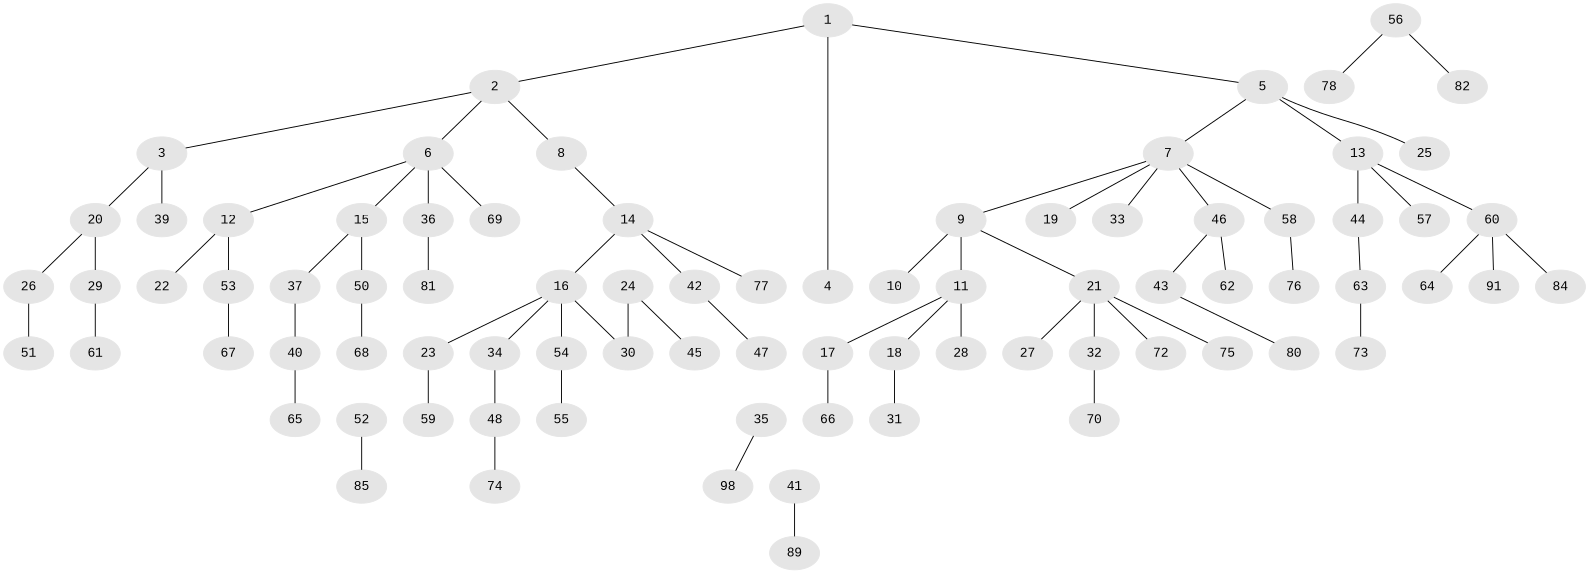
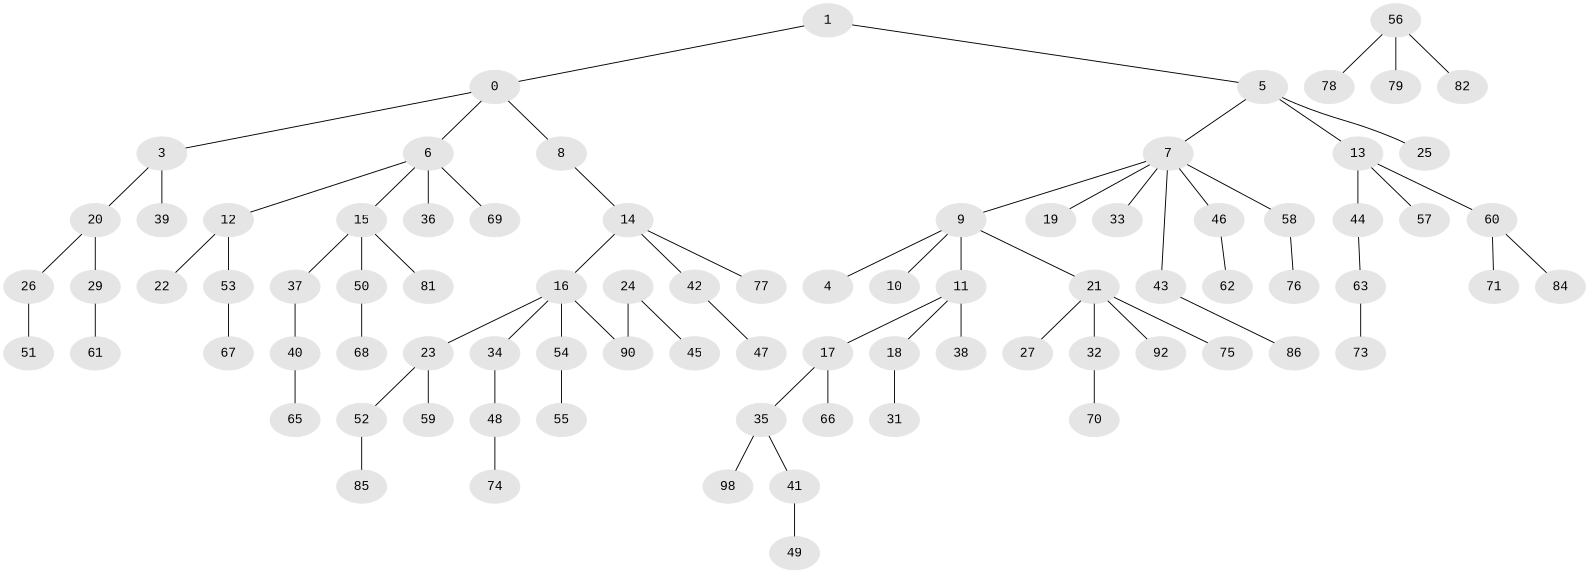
(495, 87) -> (495, 87)
none -> (1396, 87)
(828, 153) -> (895, 253)
(1190, 253) -> (1165, 220)
(428, 254) -> (395, 253)
(1427, 287) -> none
(1494, 287) -> (1494, 287)
(628, 353) -> (628, 353)
(961, 353) -> (961, 353)
(1161, 353) -> (1161, 353)
(1294, 353) -> (1294, 353)
none -> (395, 387)
none -> (795, 387)
none -> (778, 453)
(795, 553) -> (795, 553)
